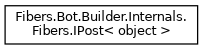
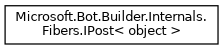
(101, 25) -> (112, 25)
